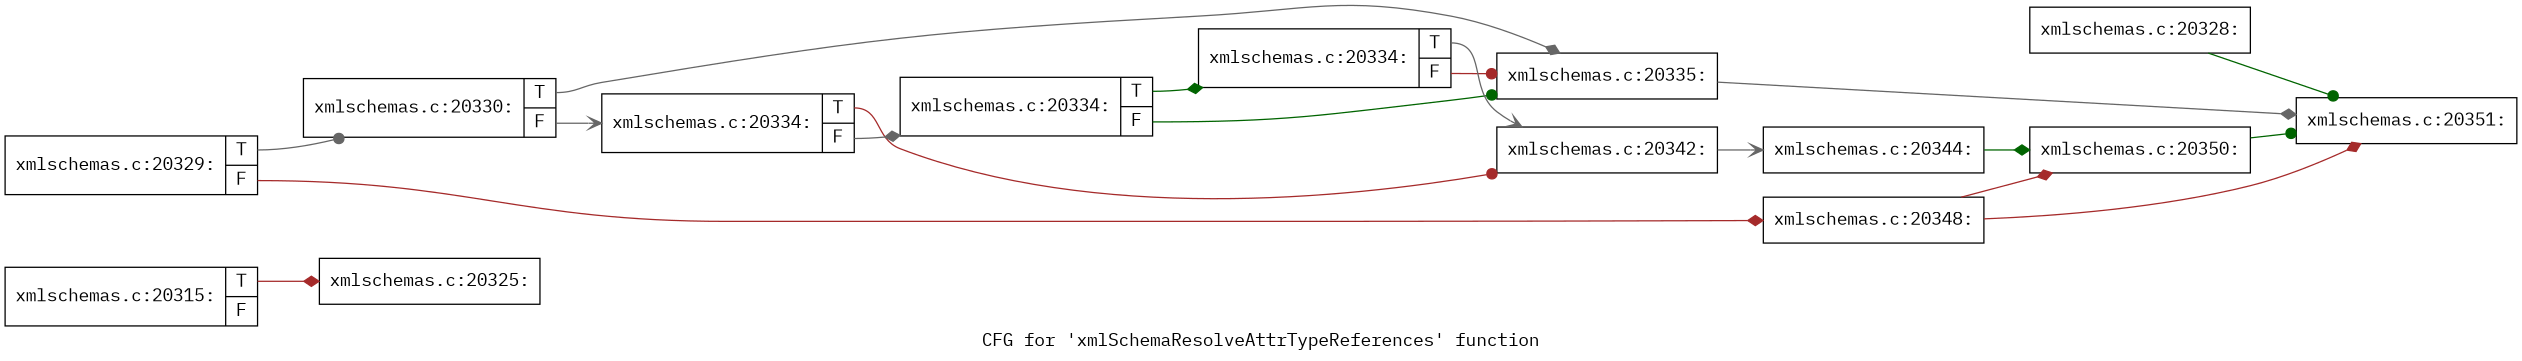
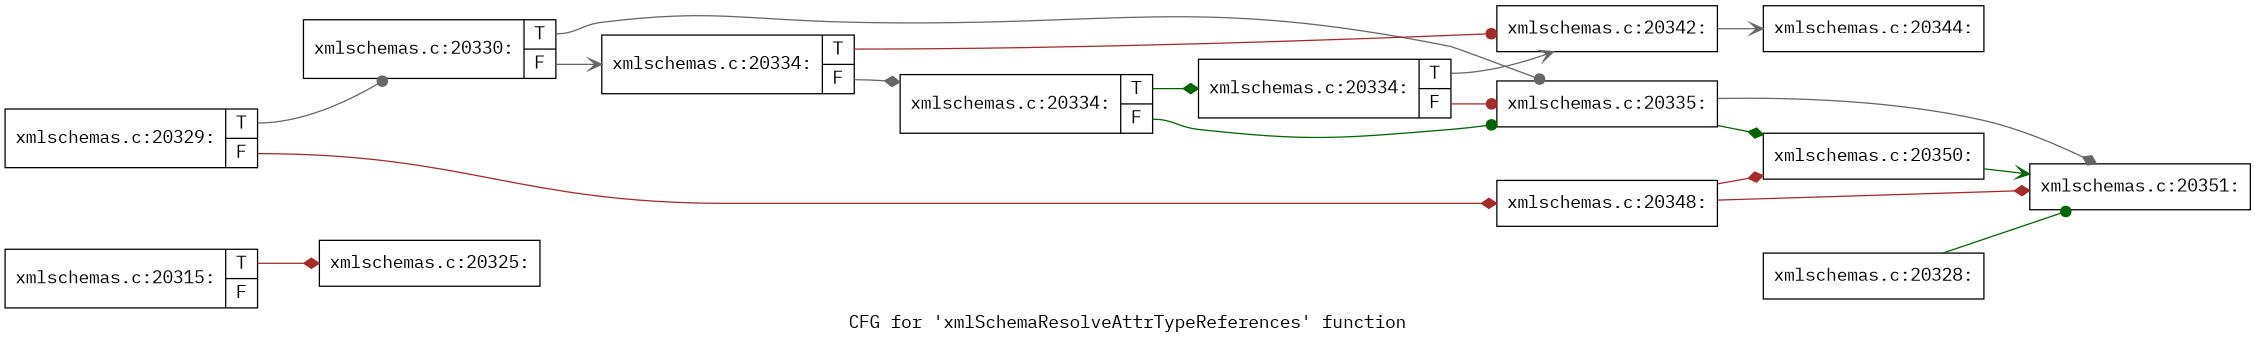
(1051, 25) -> (1048, 20)
(2268, 136) -> (2001, 171)
(1999, 150) -> (1733, 129)
